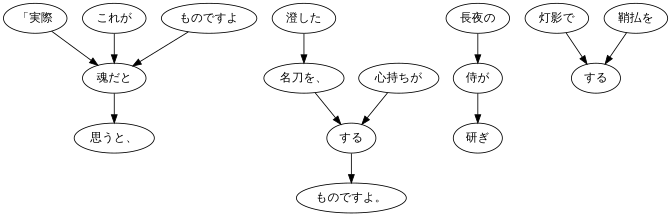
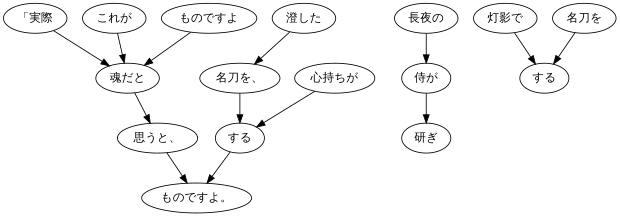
(636, 18) -> (584, 18)
none -> (175, 164)
